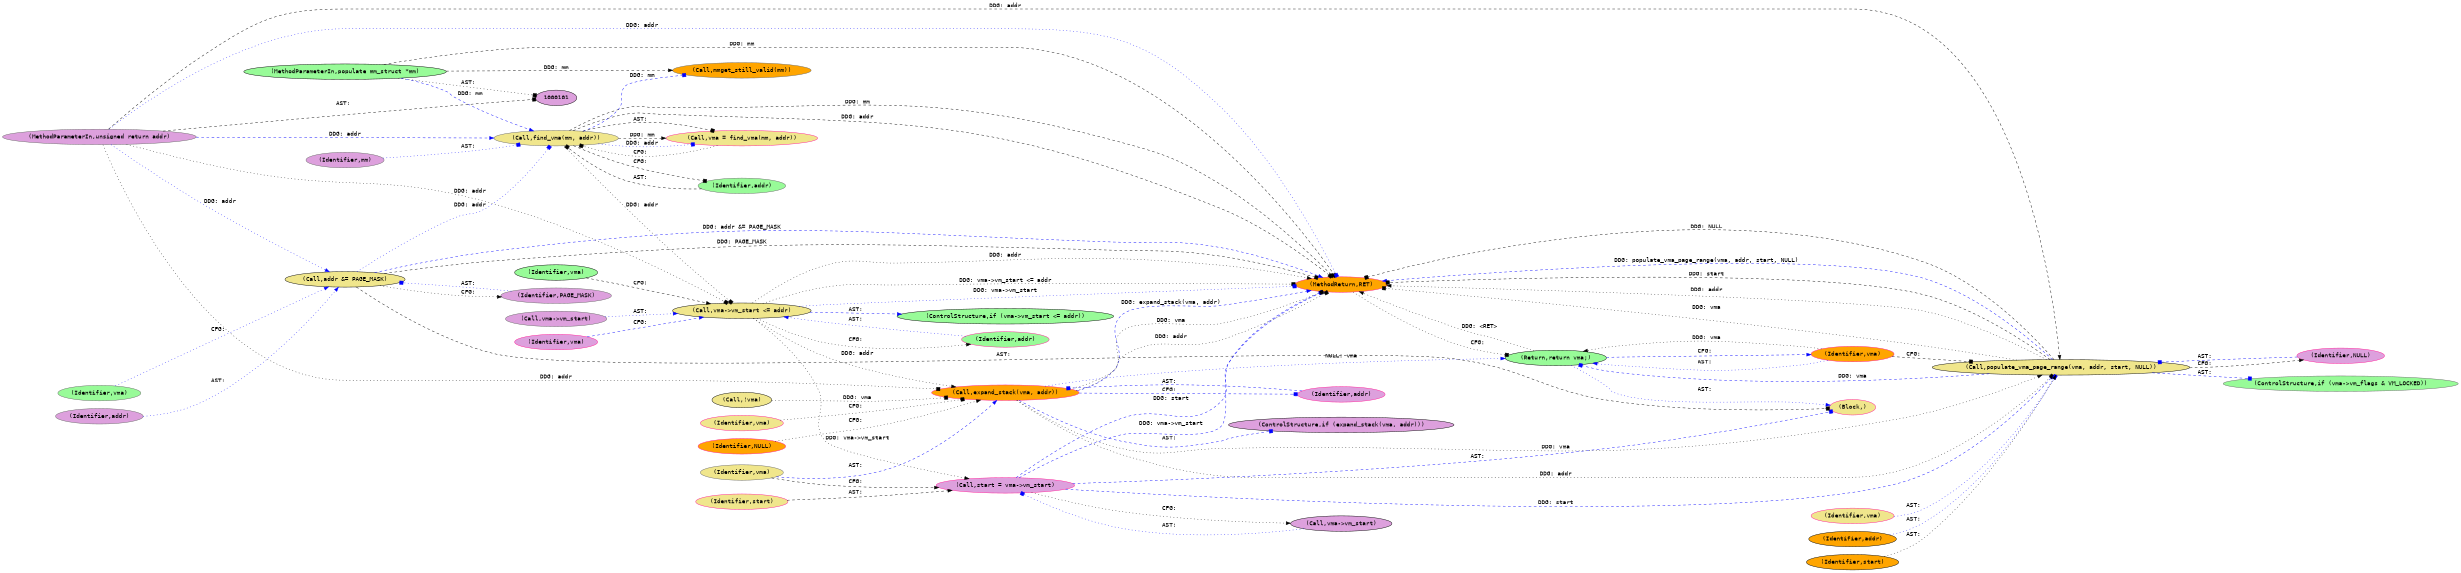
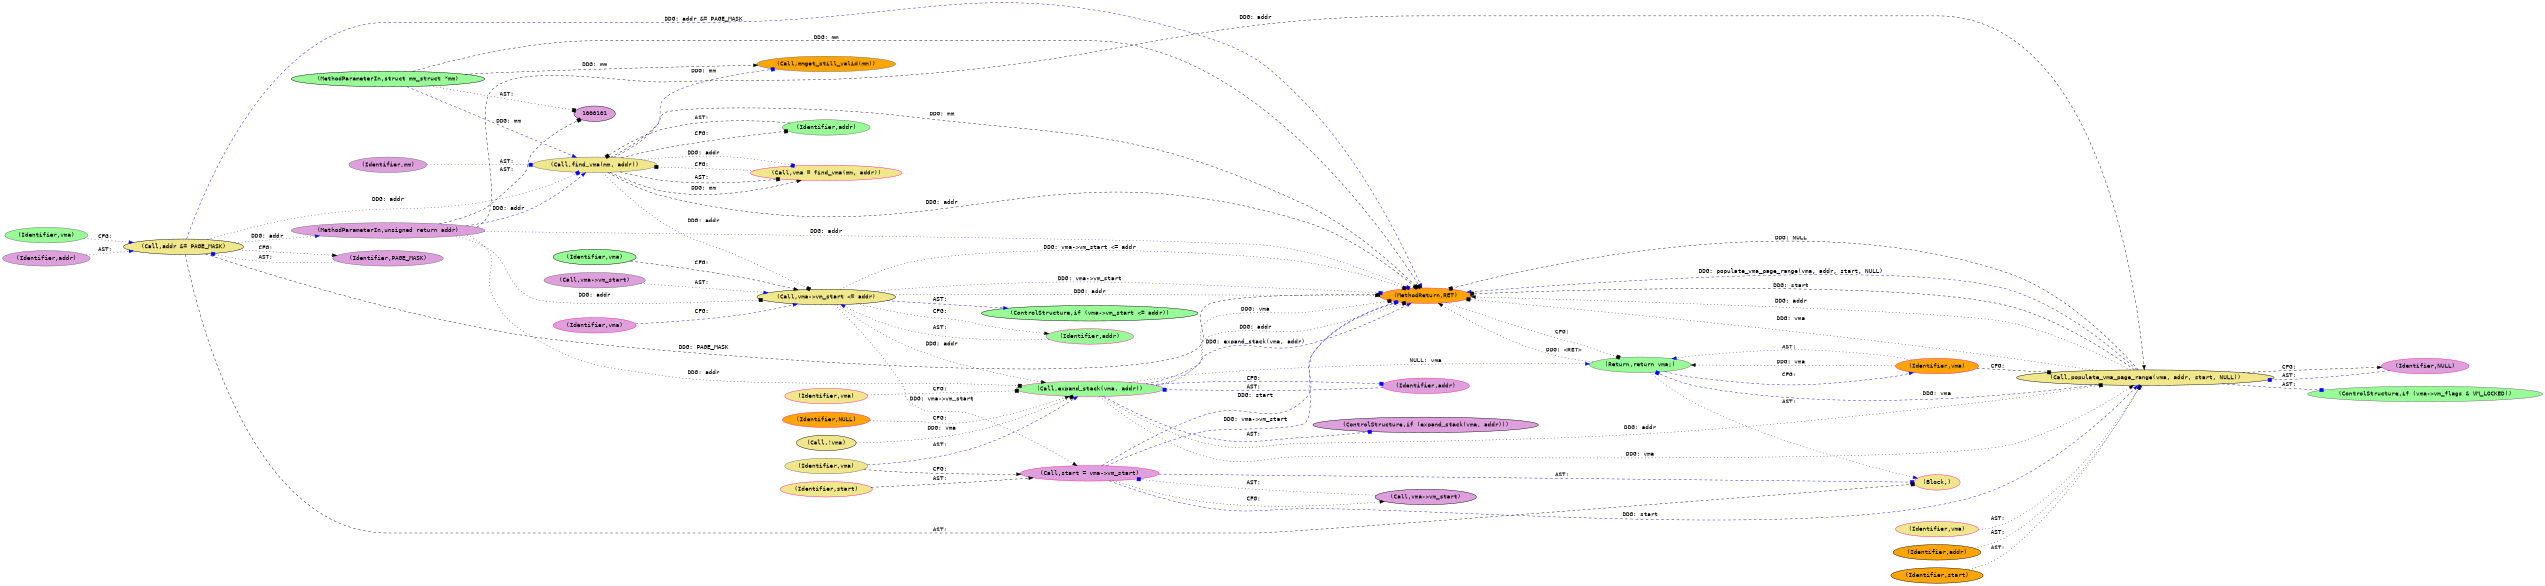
(345, 72) -> (388, 79)
(216, 212) -> (275, 239)
(1556, 358) -> (1640, 365)
(1005, 393) -> (1090, 389)
